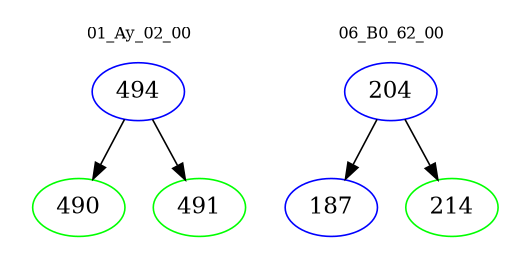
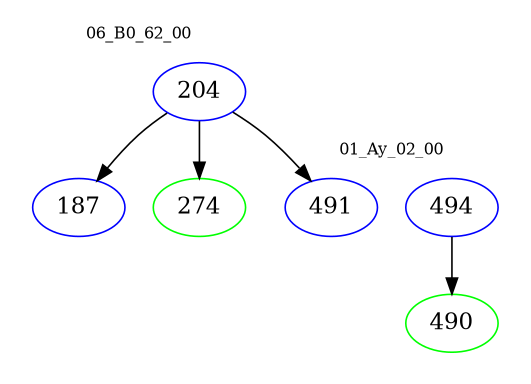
(165, 142) -> (283, 151)
(199, 207) -> (331, 207)
(452, 207) -> (199, 207)
